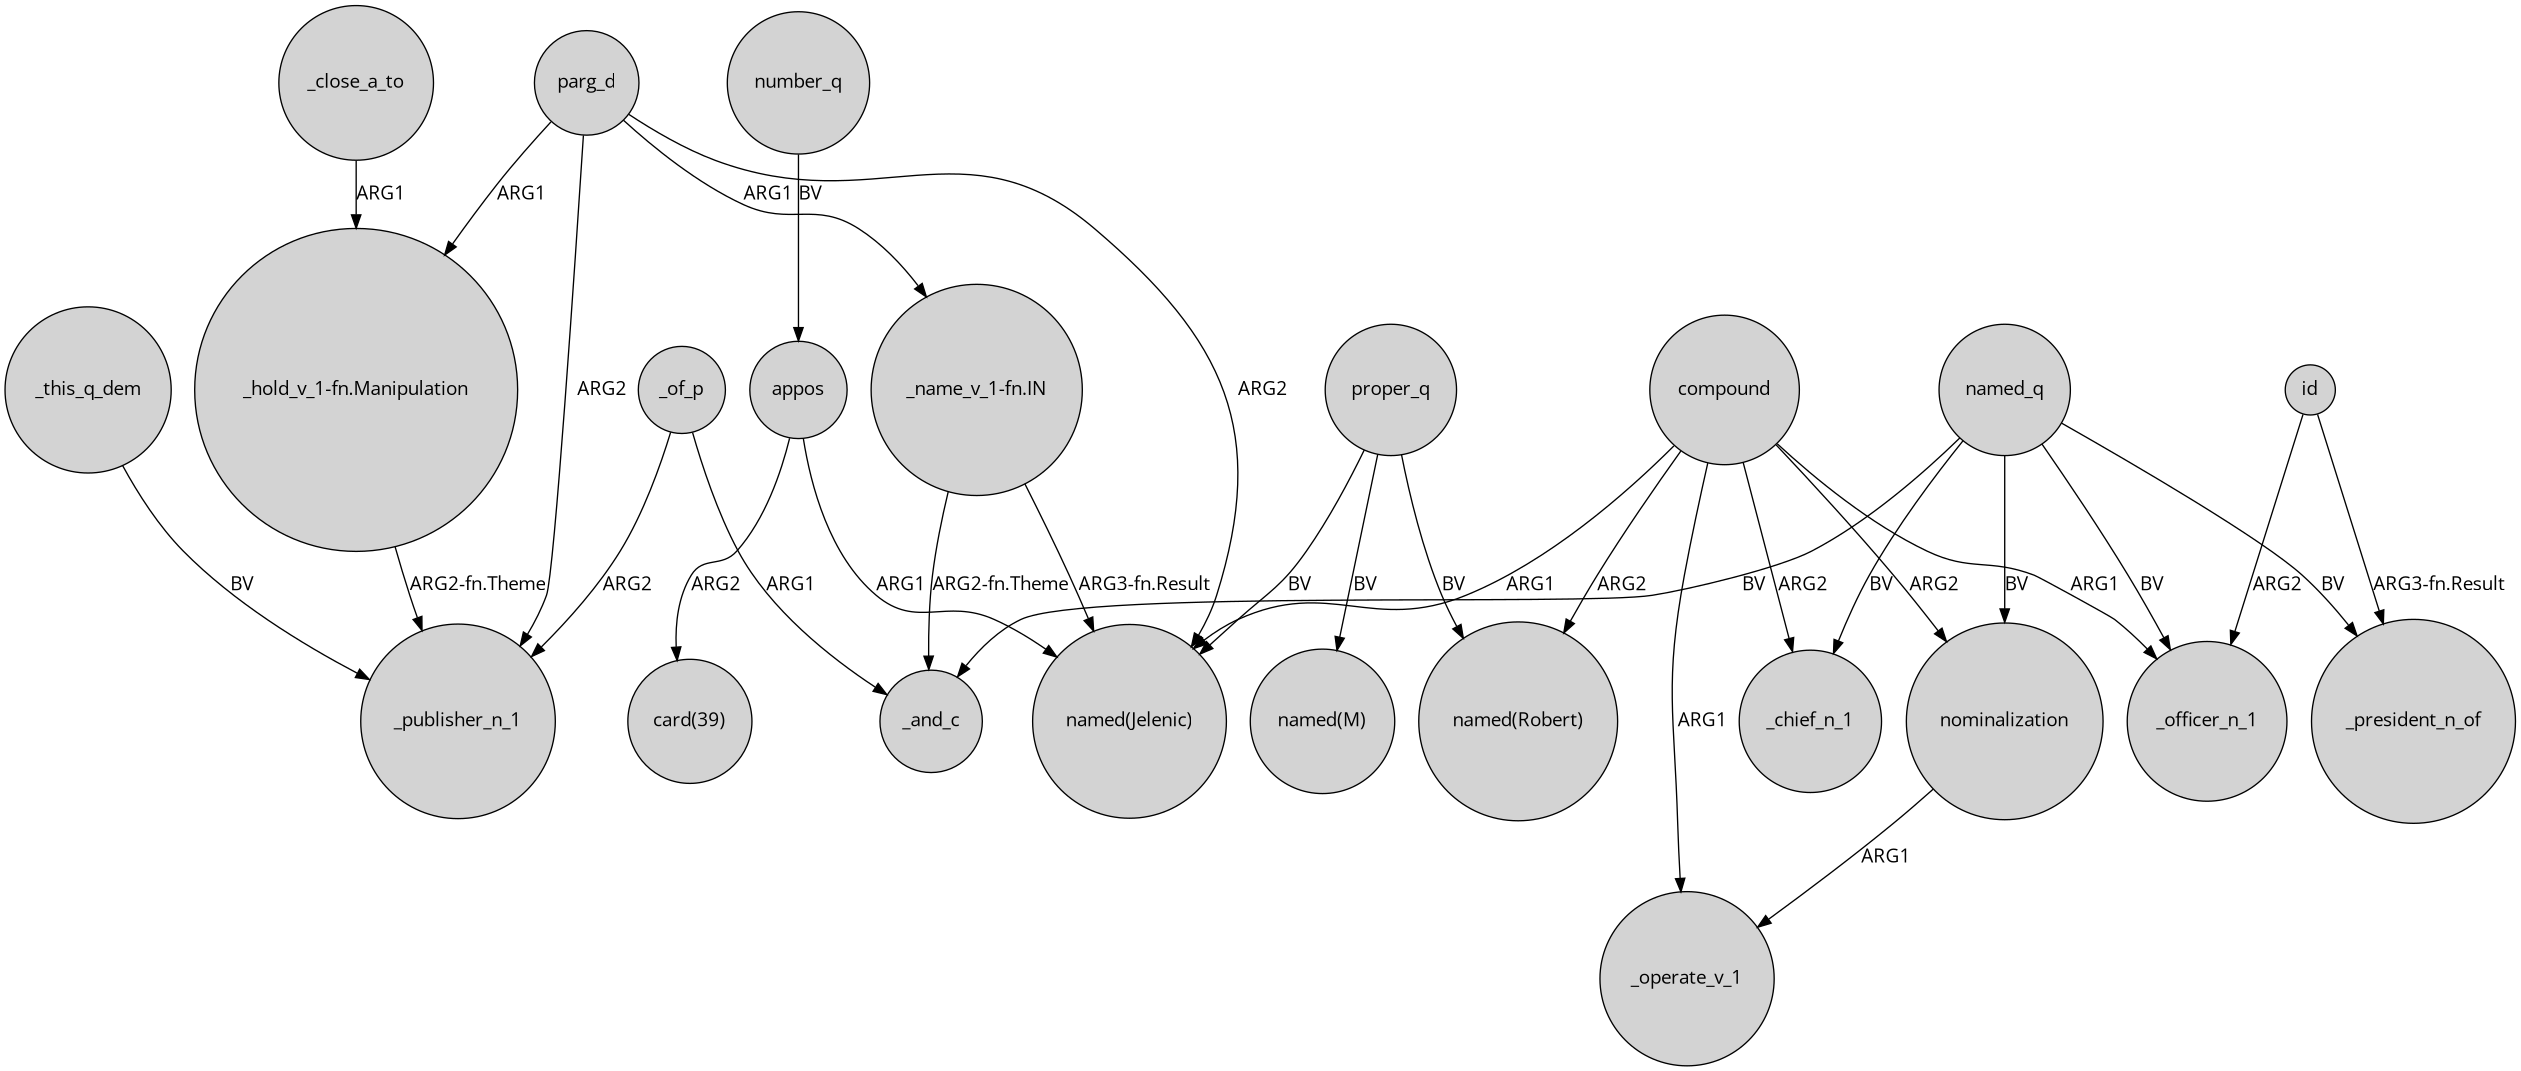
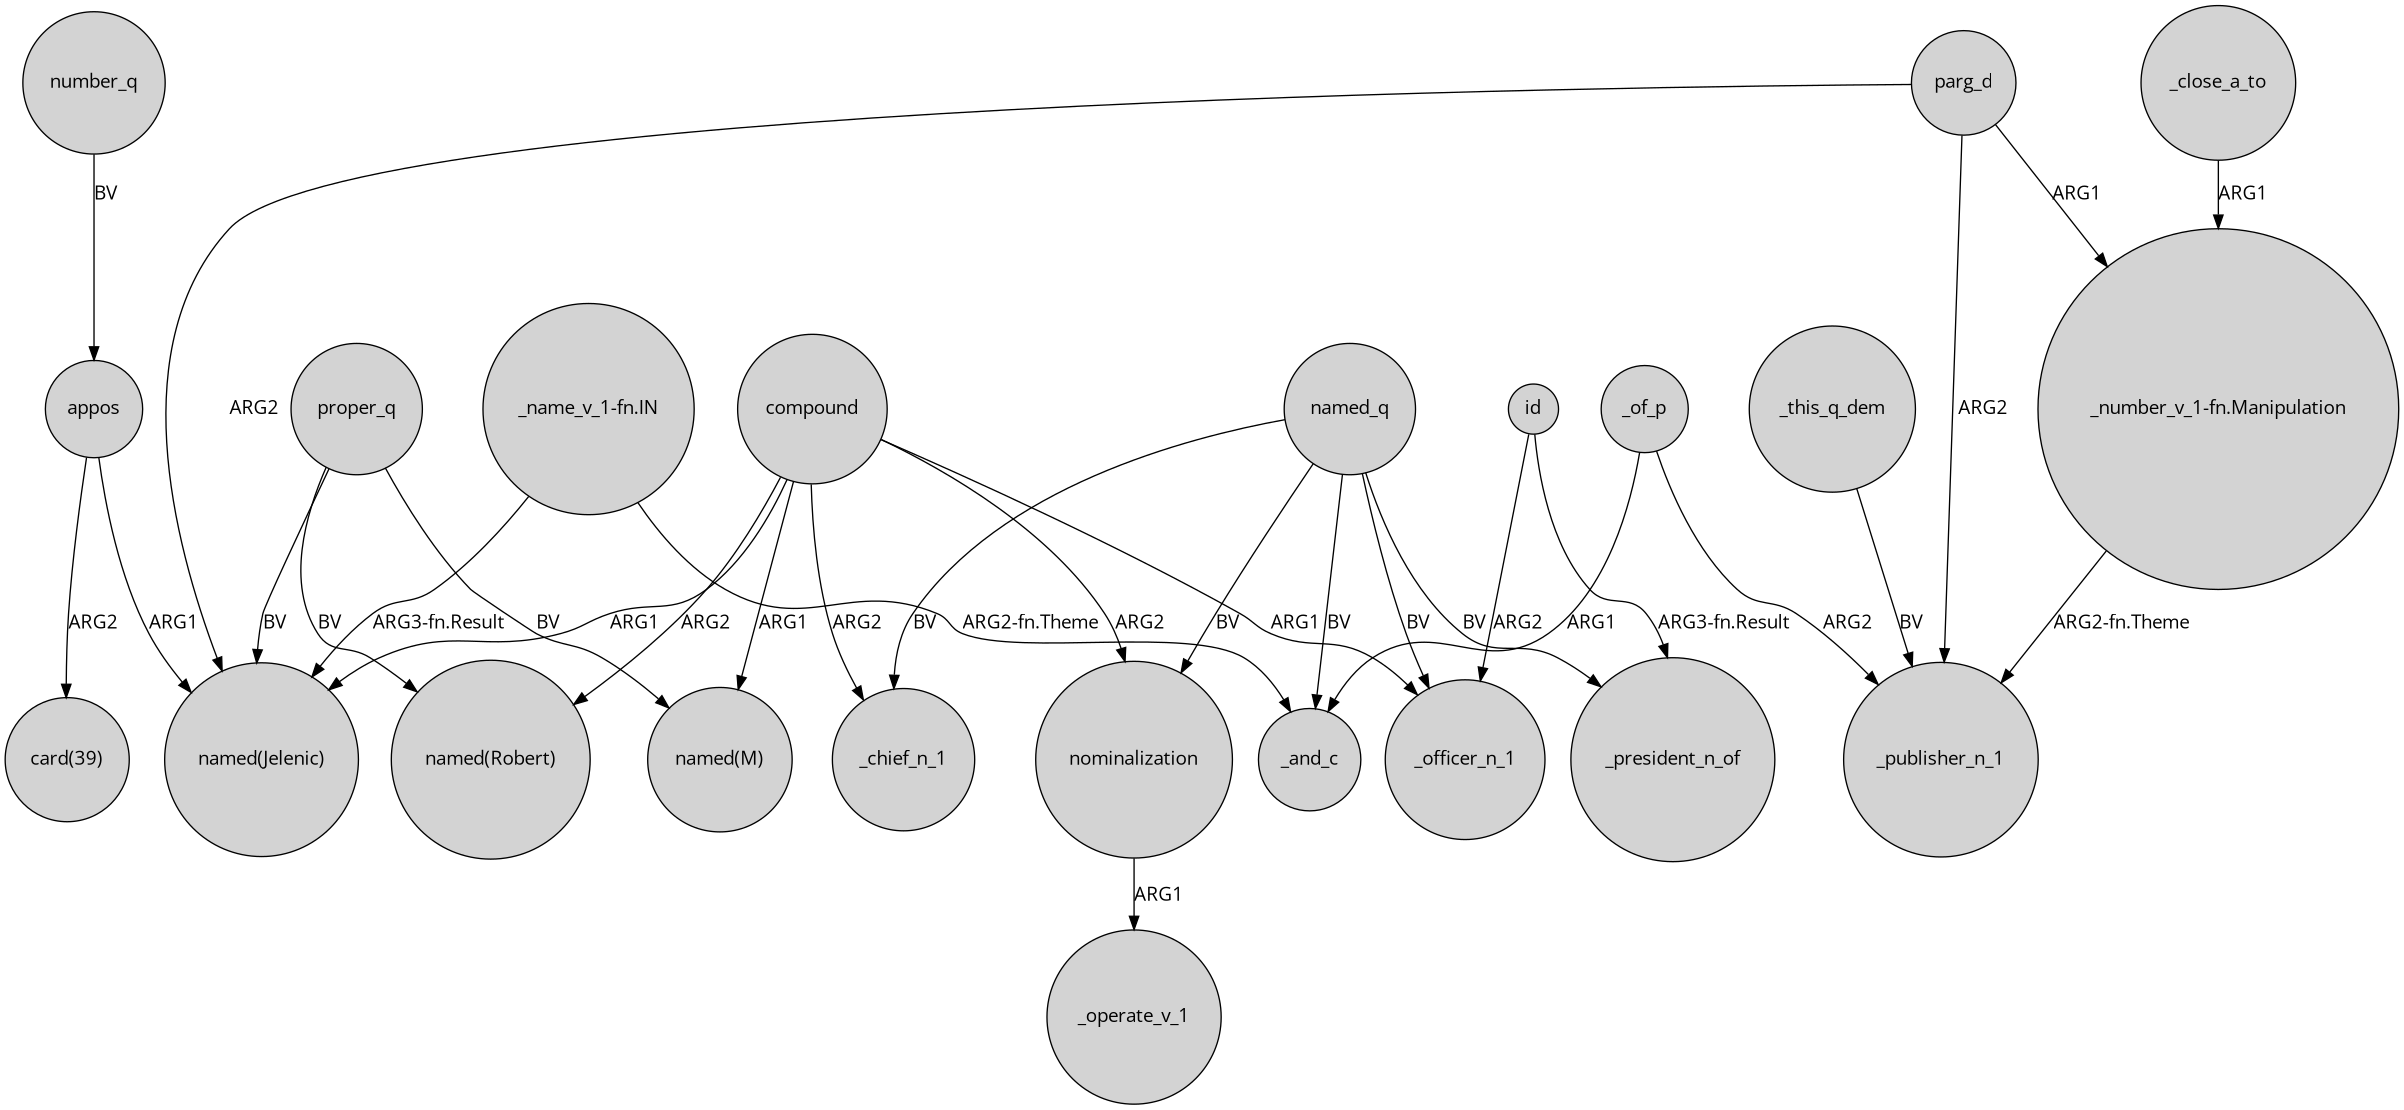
(770, 213) -> none
(356, 390) -> (2218, 409)
(1673, 669) -> (768, 579)
